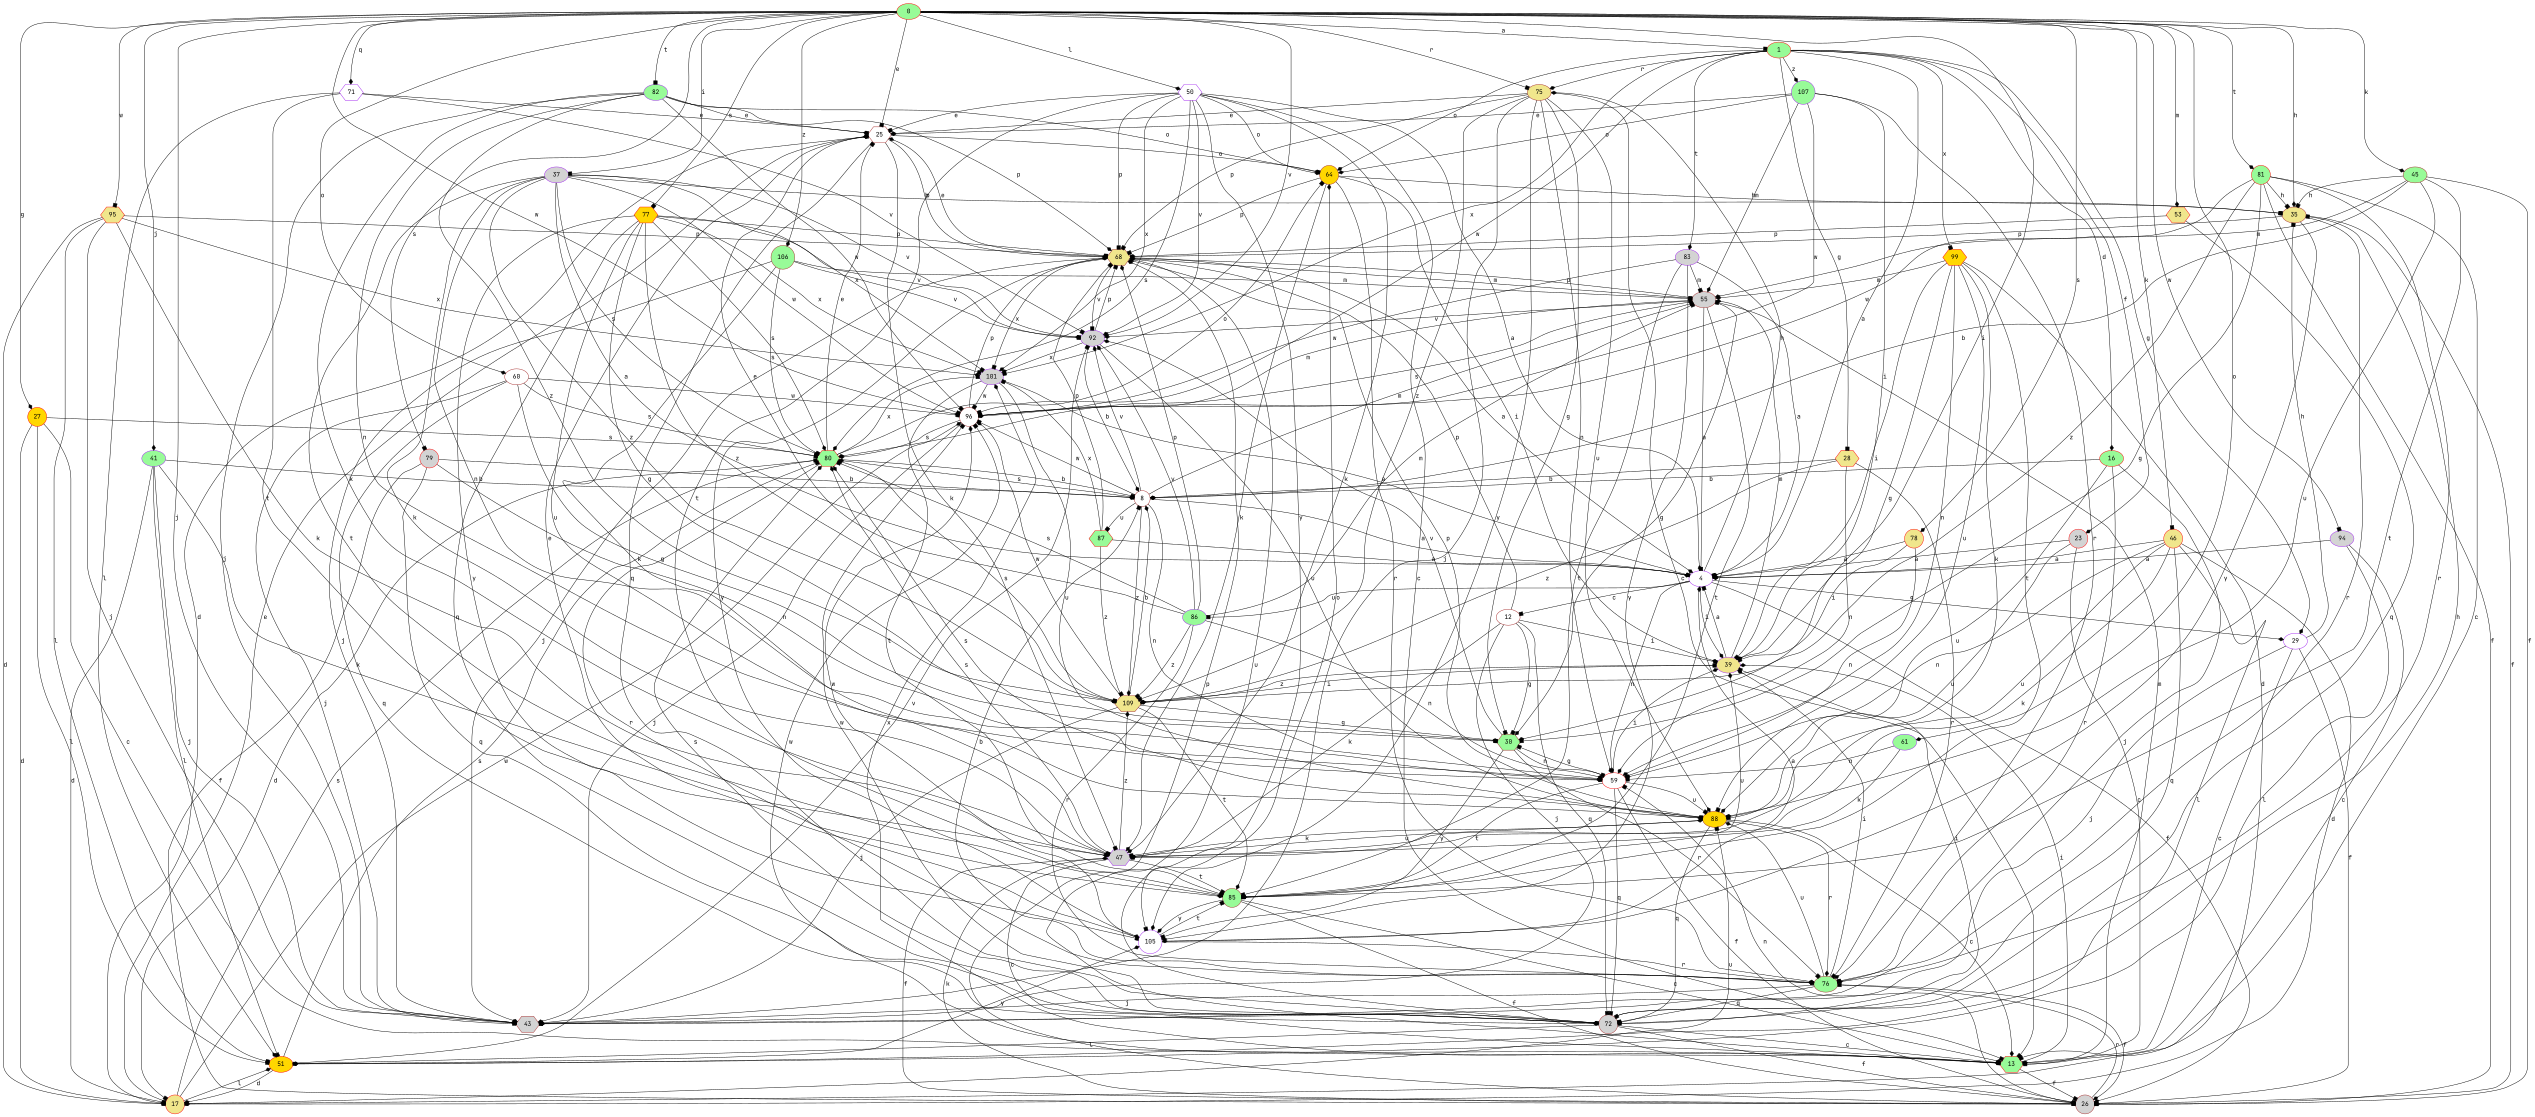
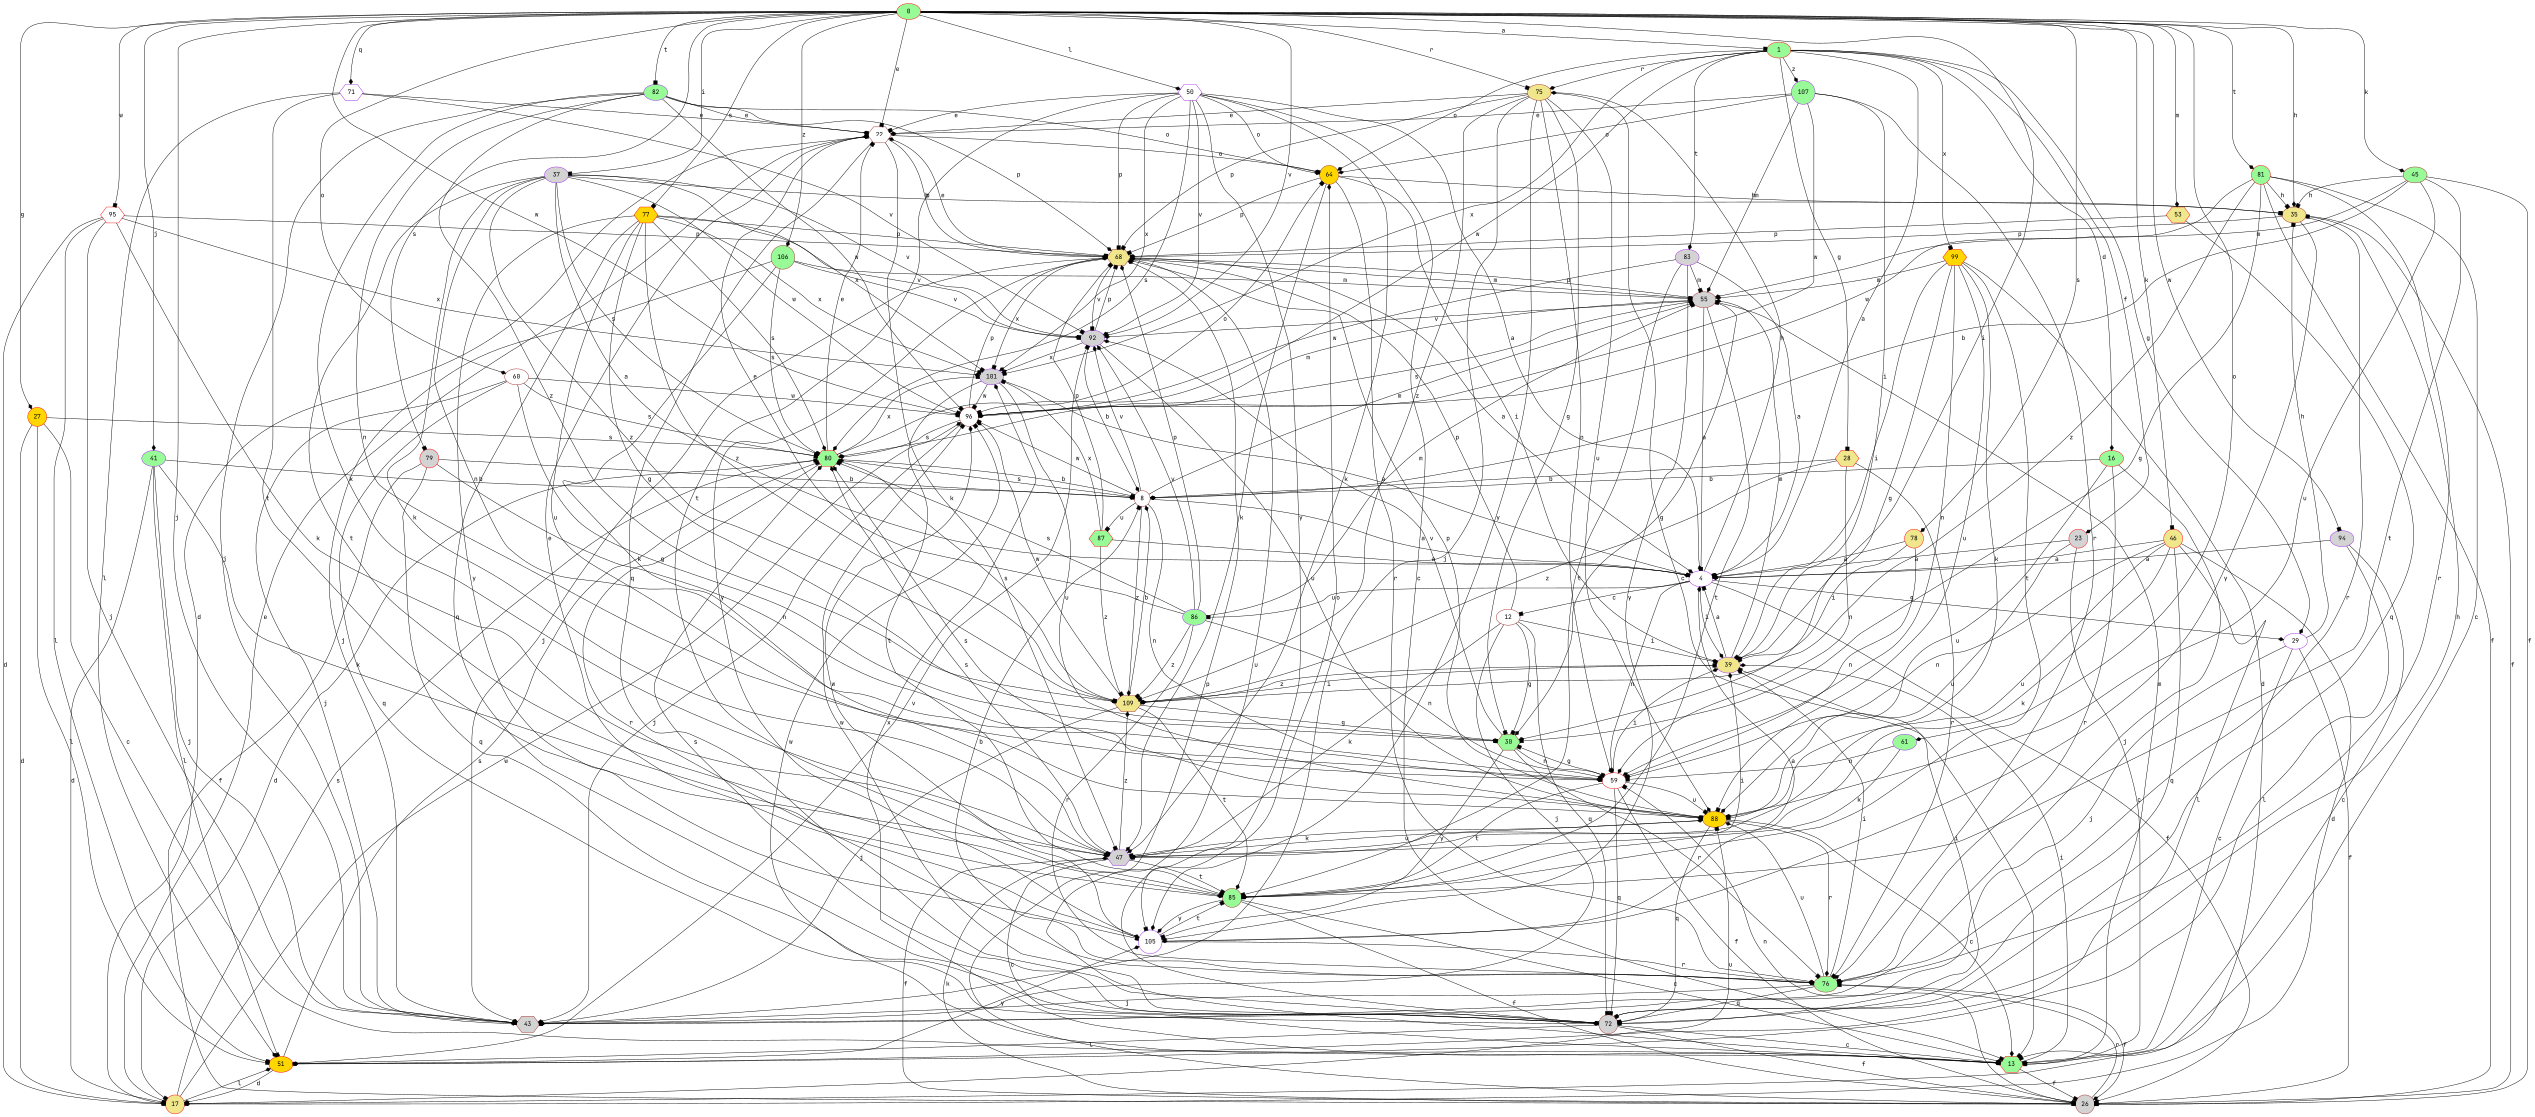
(879, 135) -> (879, 135)
(113, 215) -> (113, 215)
(309, 673) -> (309, 673)
(1742, 781) -> (1742, 781)
